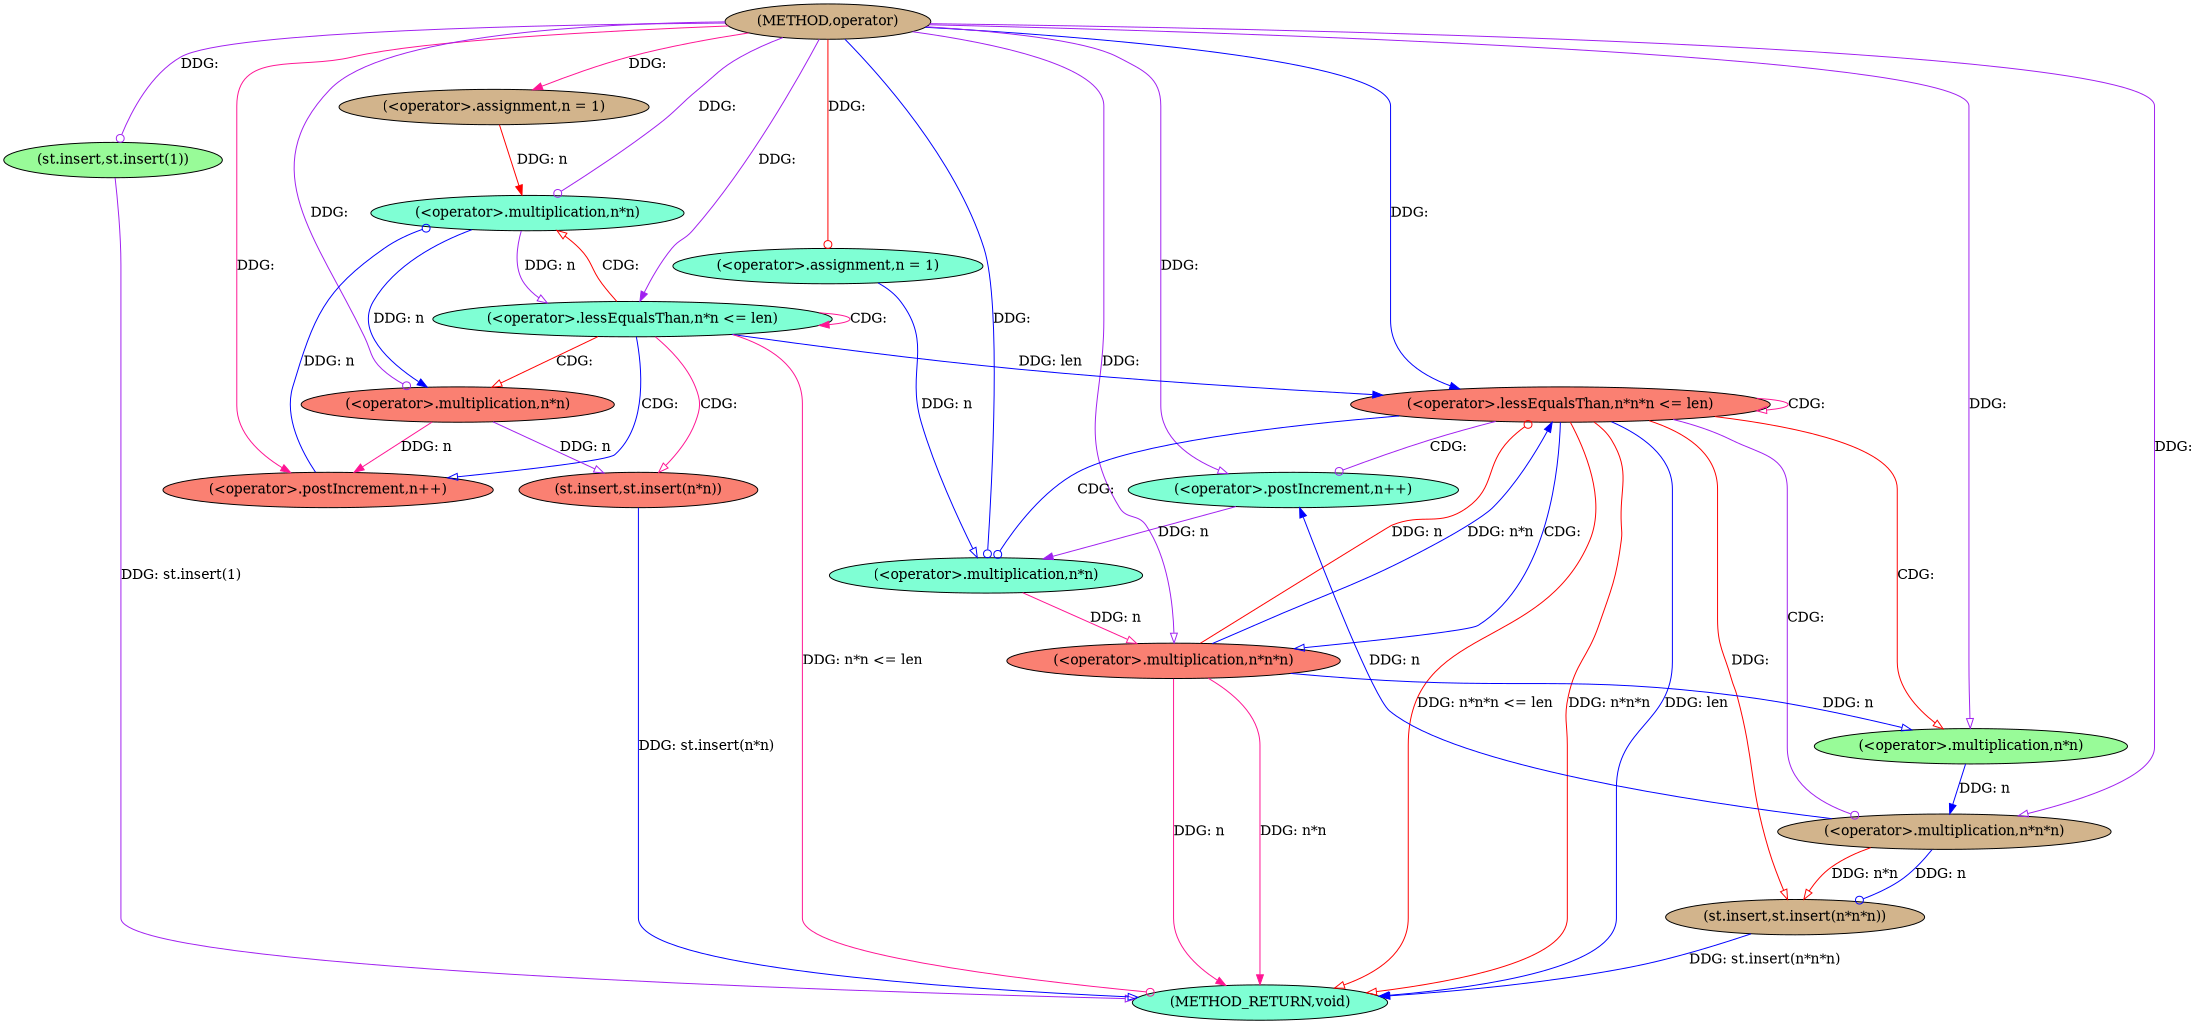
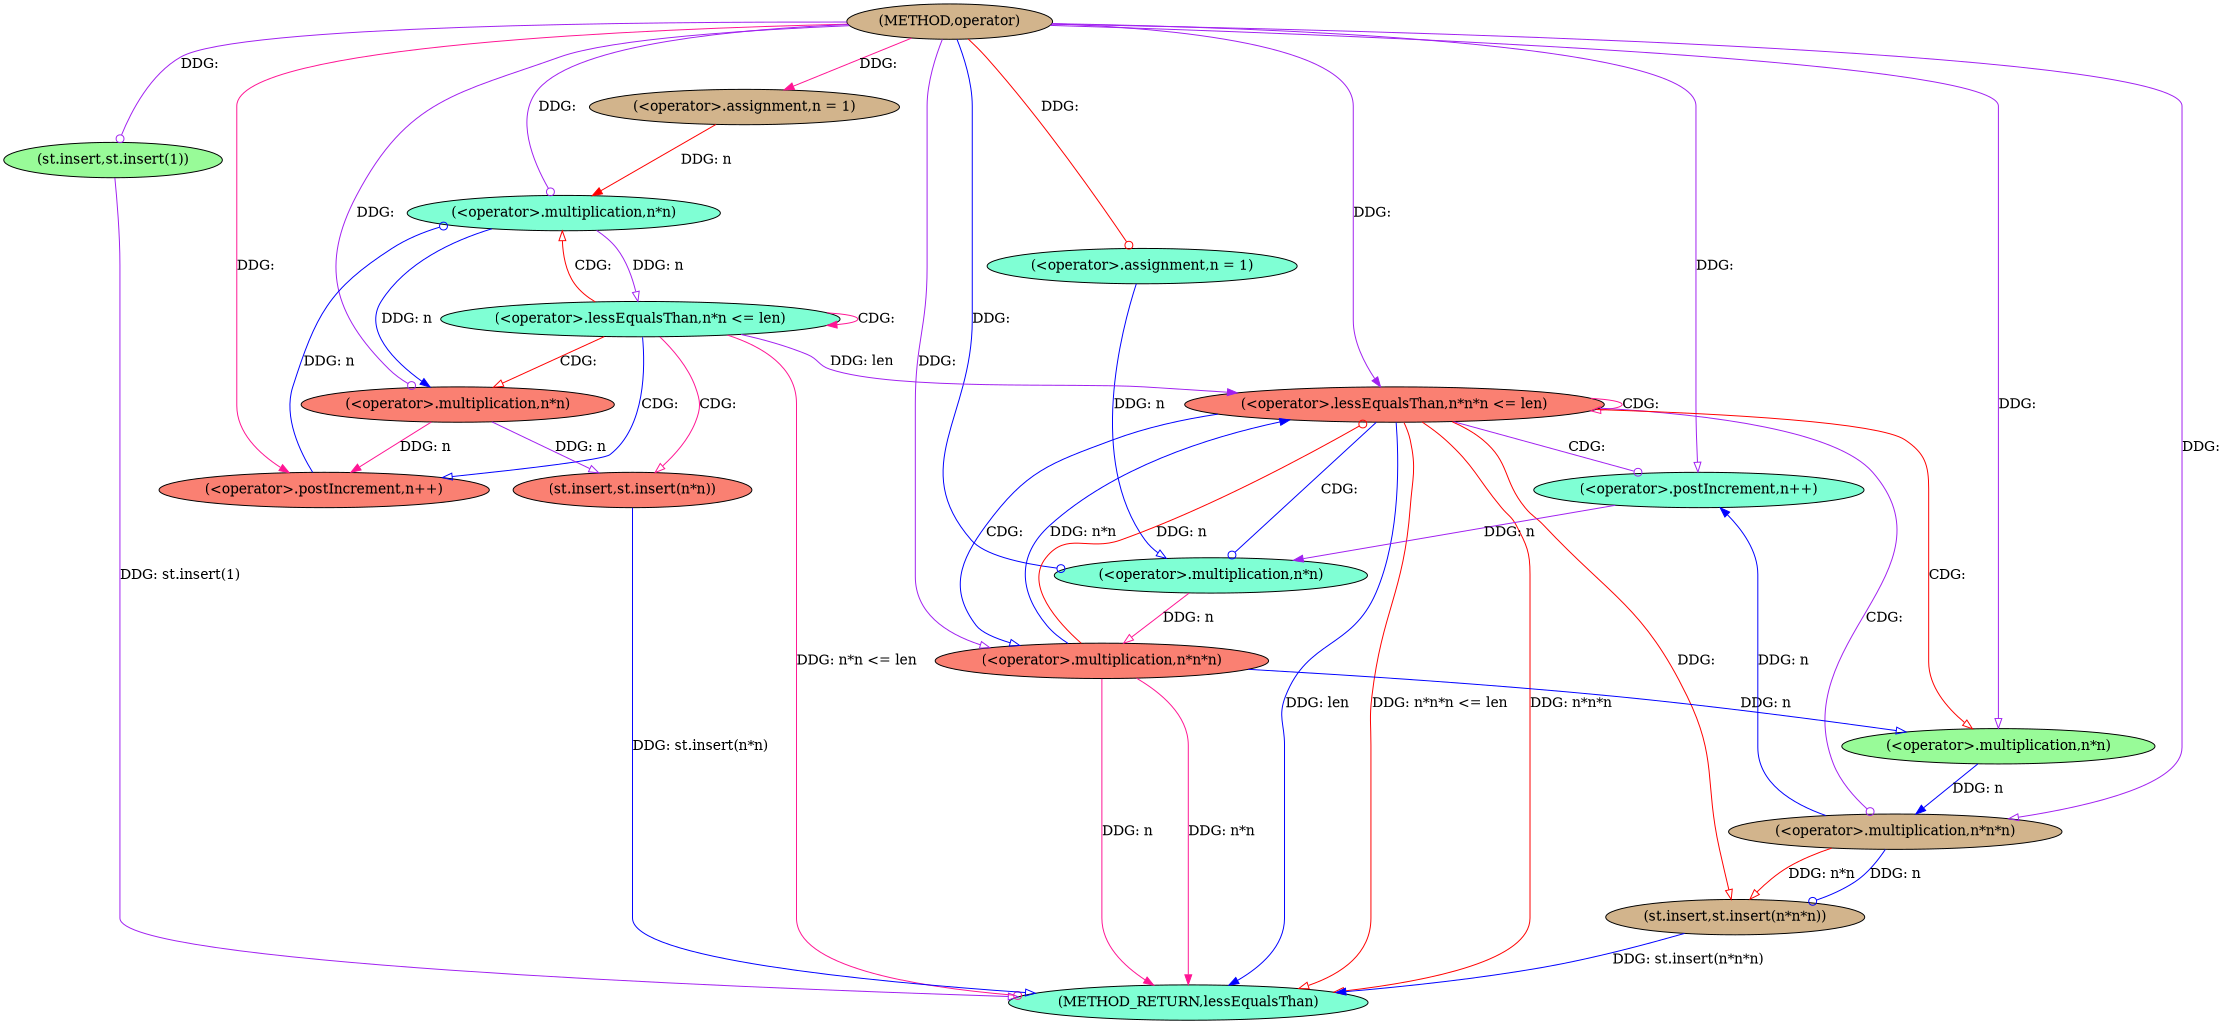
(1317, 70) -> (1343, 84)
(739, 171) -> none
(1051, 372) -> (980, 384)
(1260, 1003) -> (1188, 1003)
